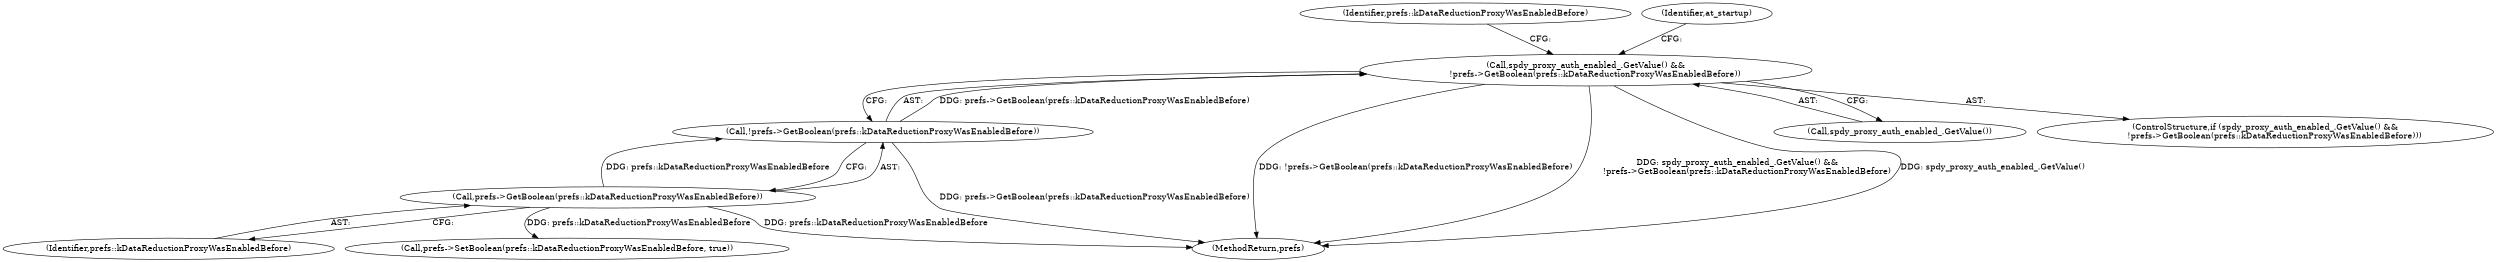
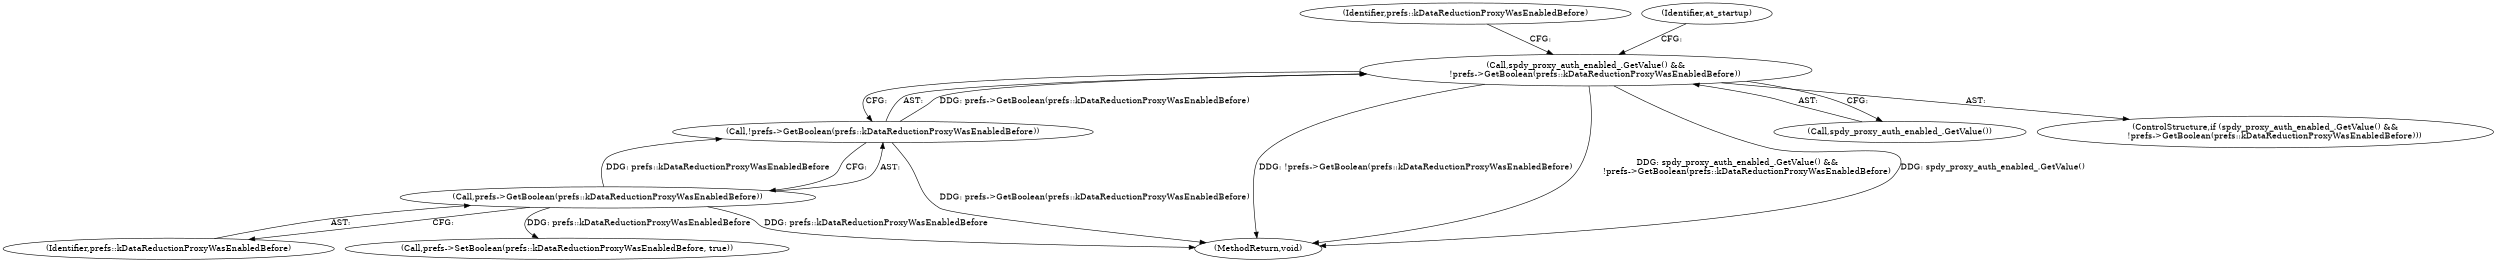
(1258, 249) -> (1258, 249)
